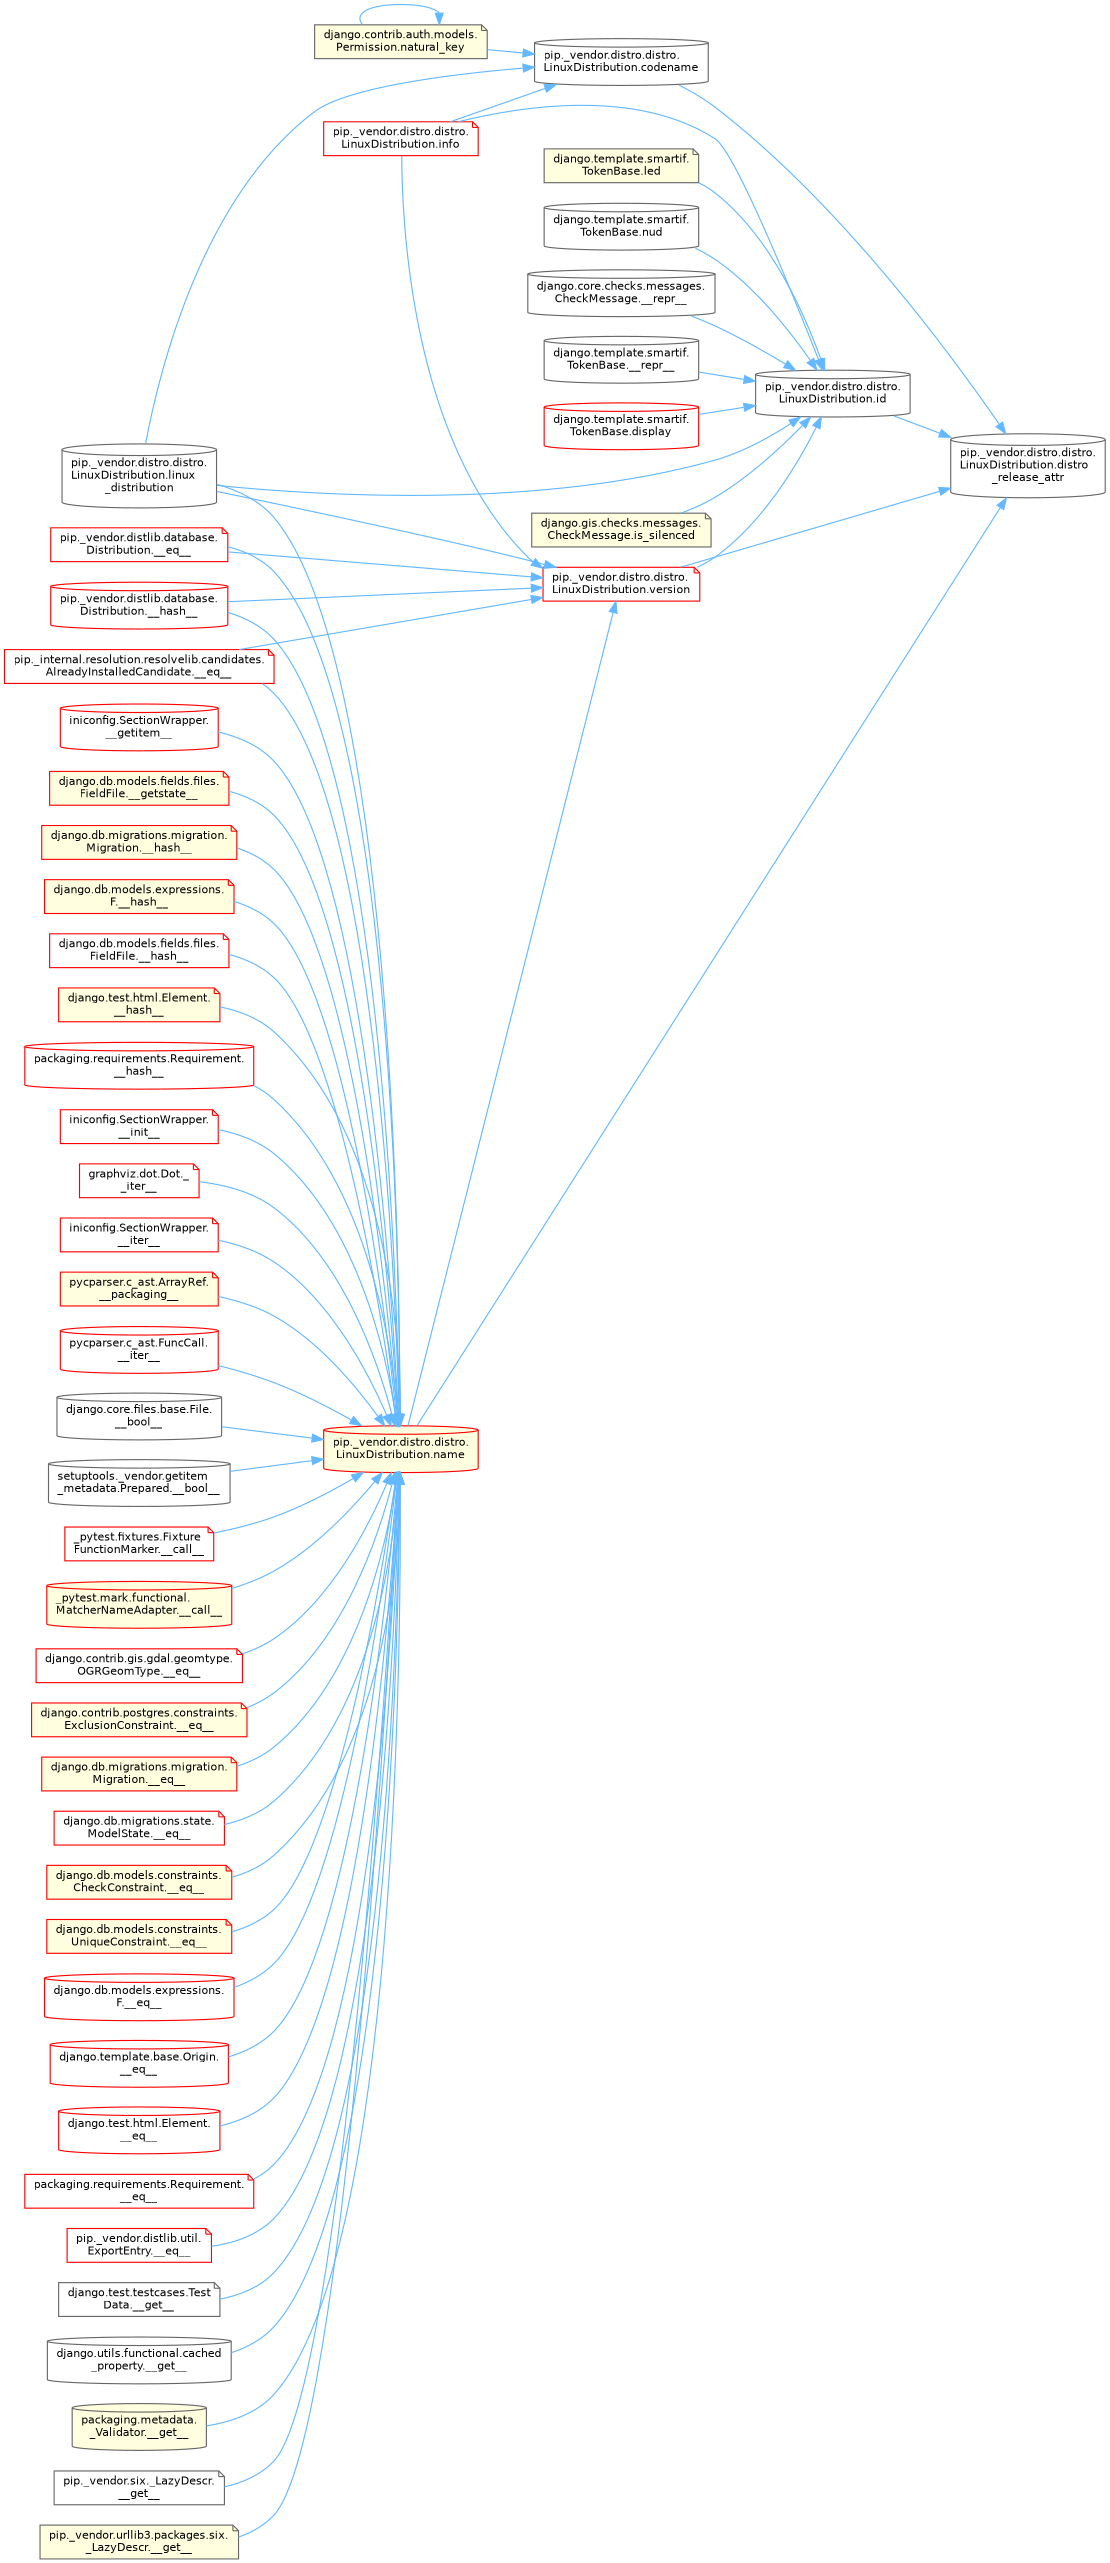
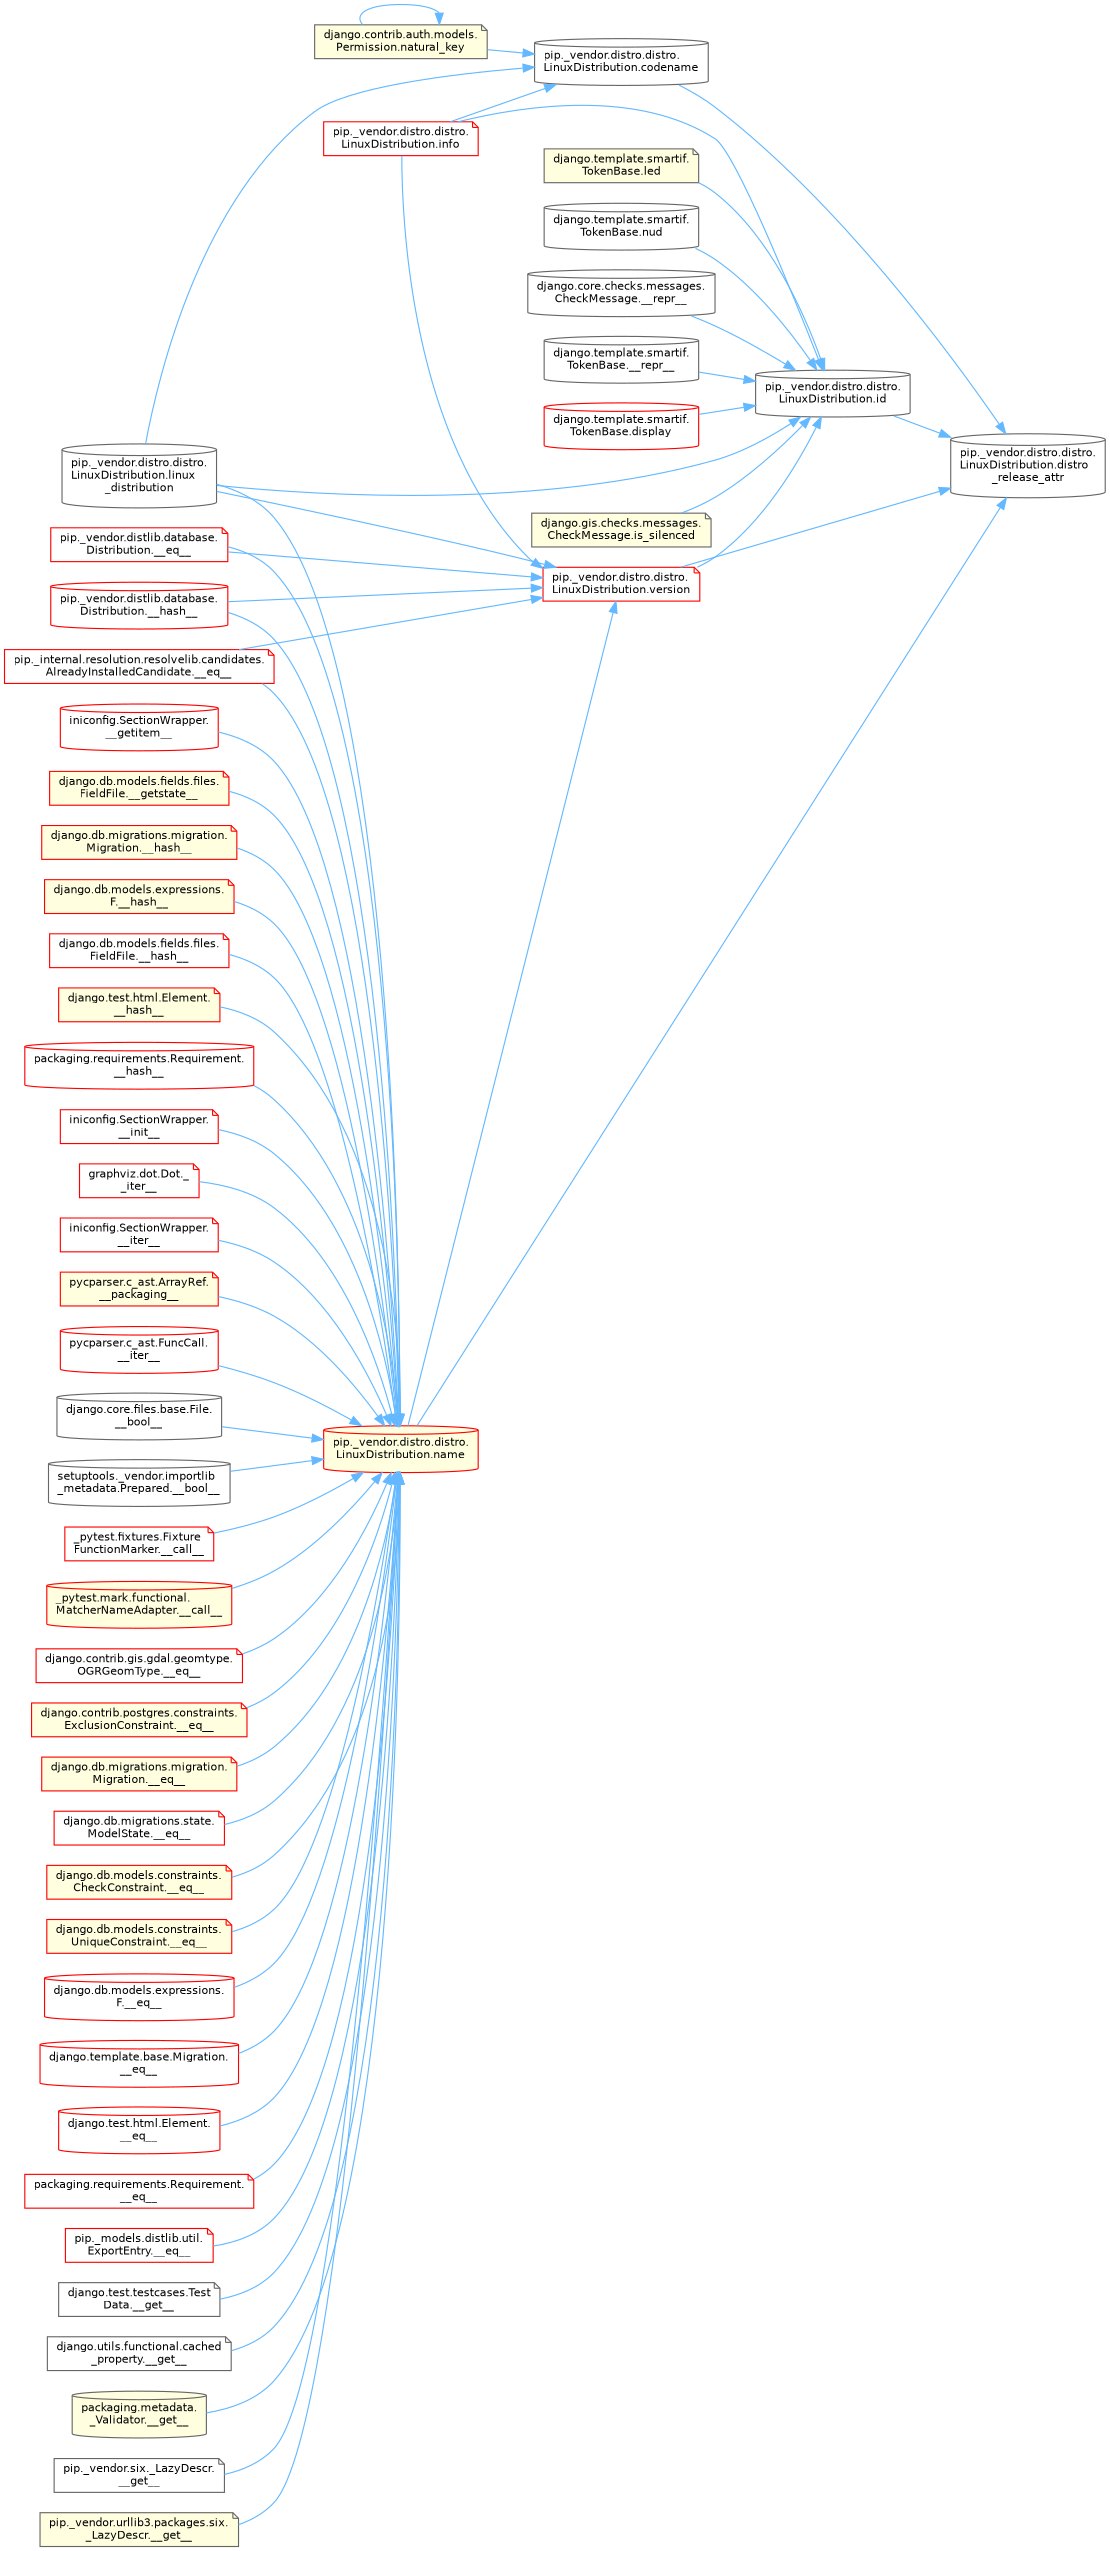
(139, 1483) -> (139, 1483)
(139, 2064) -> (139, 2064)
(139, 2245) -> (139, 2245)
(139, 2360) -> (139, 2354)
